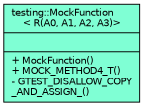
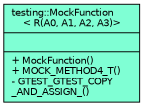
(72, 82) -> (62, 82)
